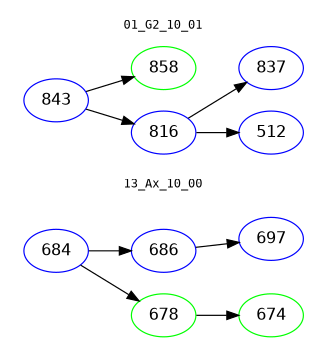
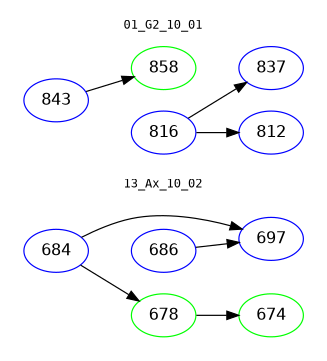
(104, 115) -> none
(271, 133) -> (271, 133)
(164, 185) -> (164, 185)
(104, 251) -> (155, 216)
